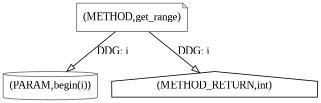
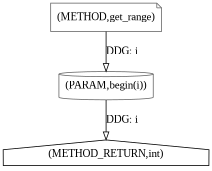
(171, 50) -> (106, 116)
